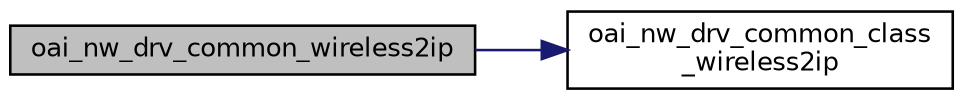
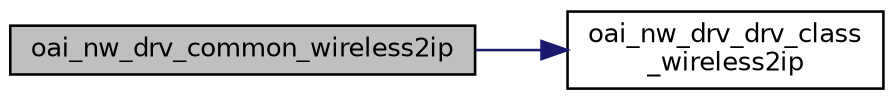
(760, 50) -> (725, 50)
